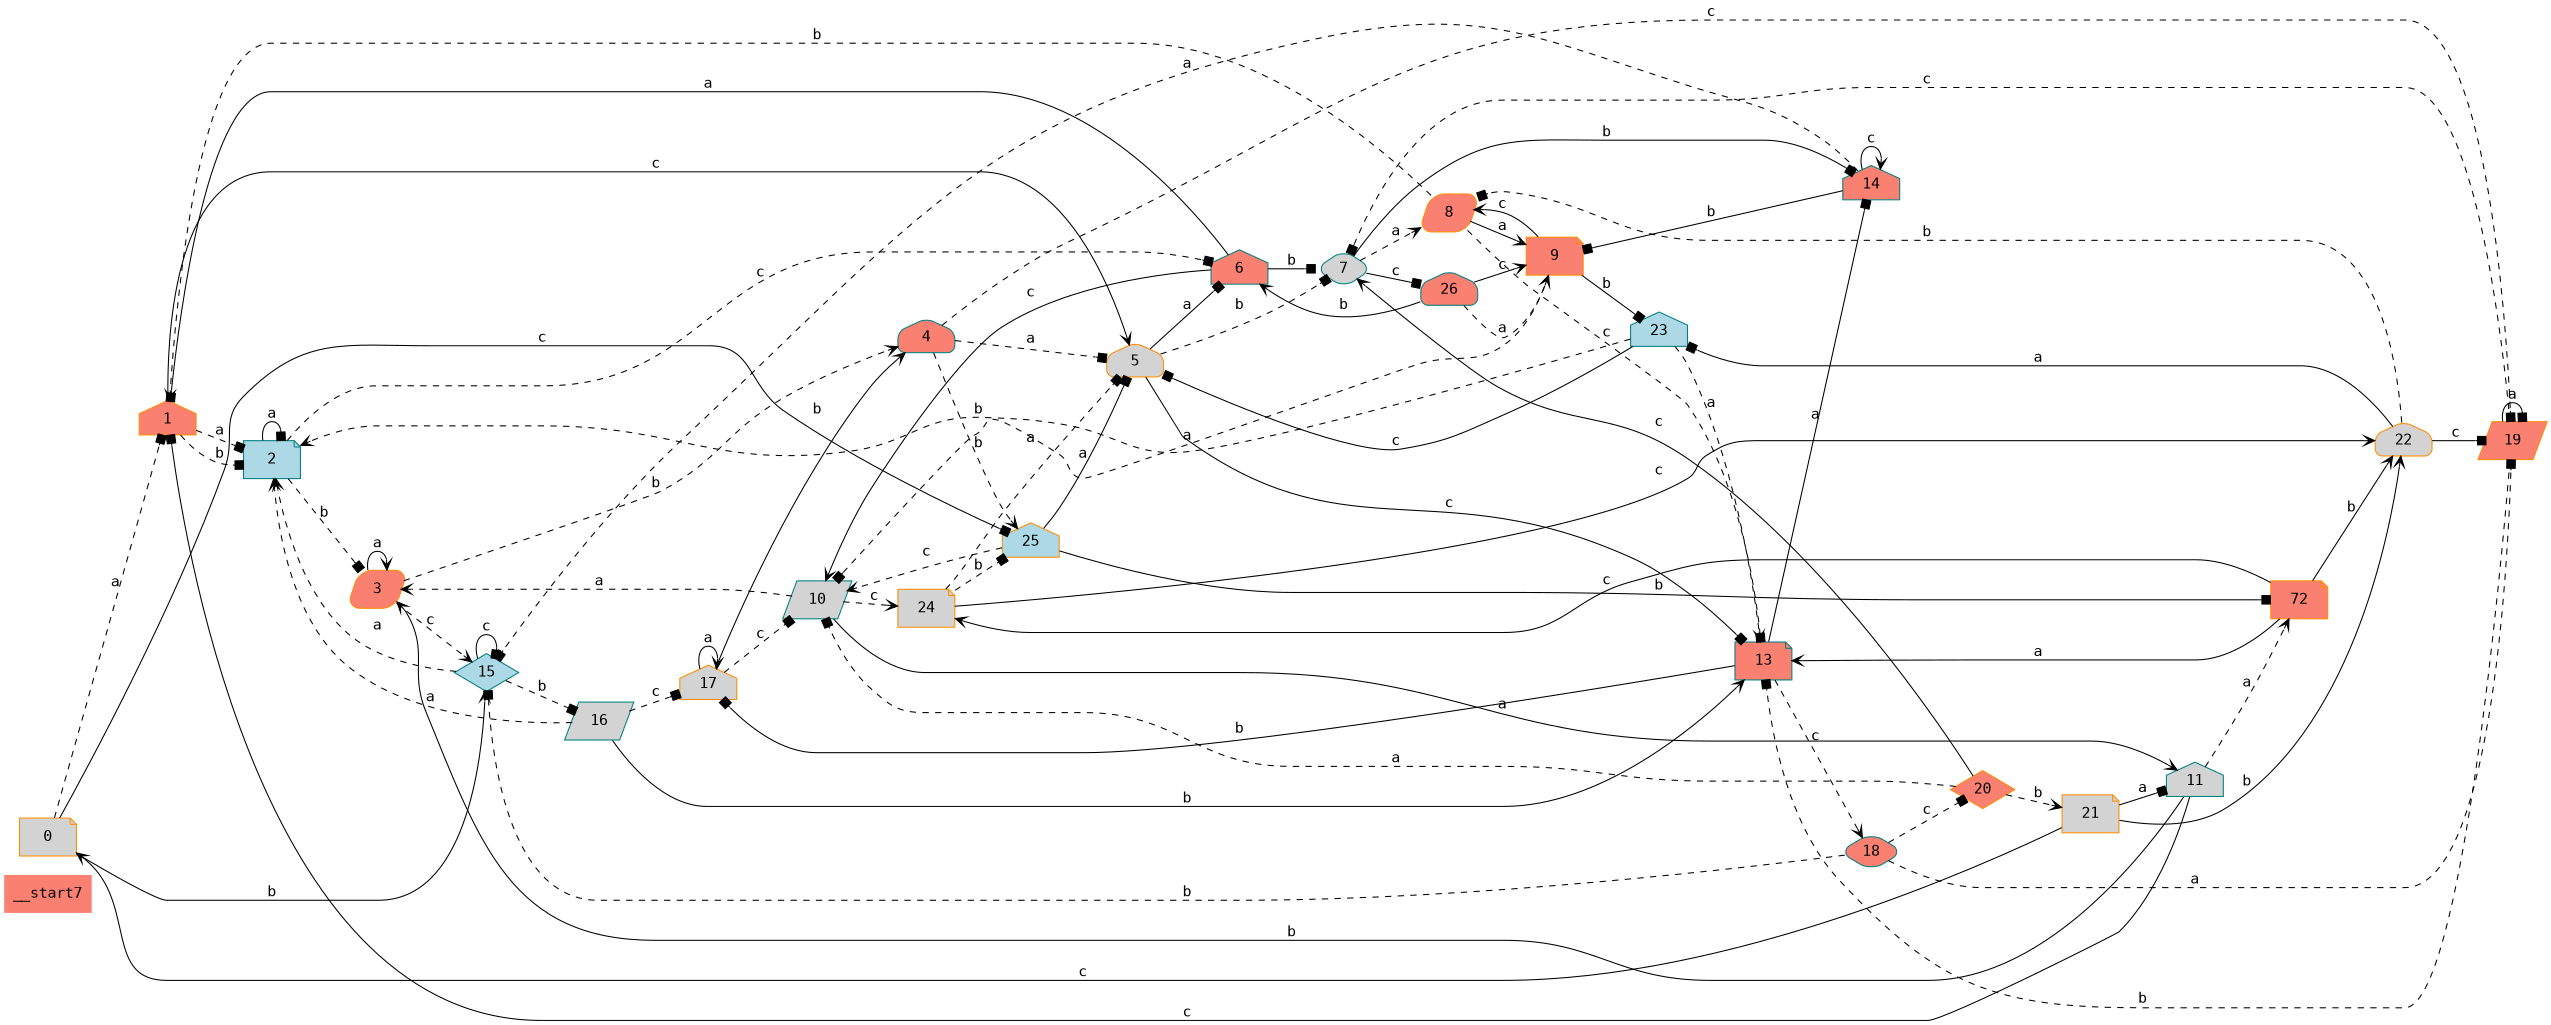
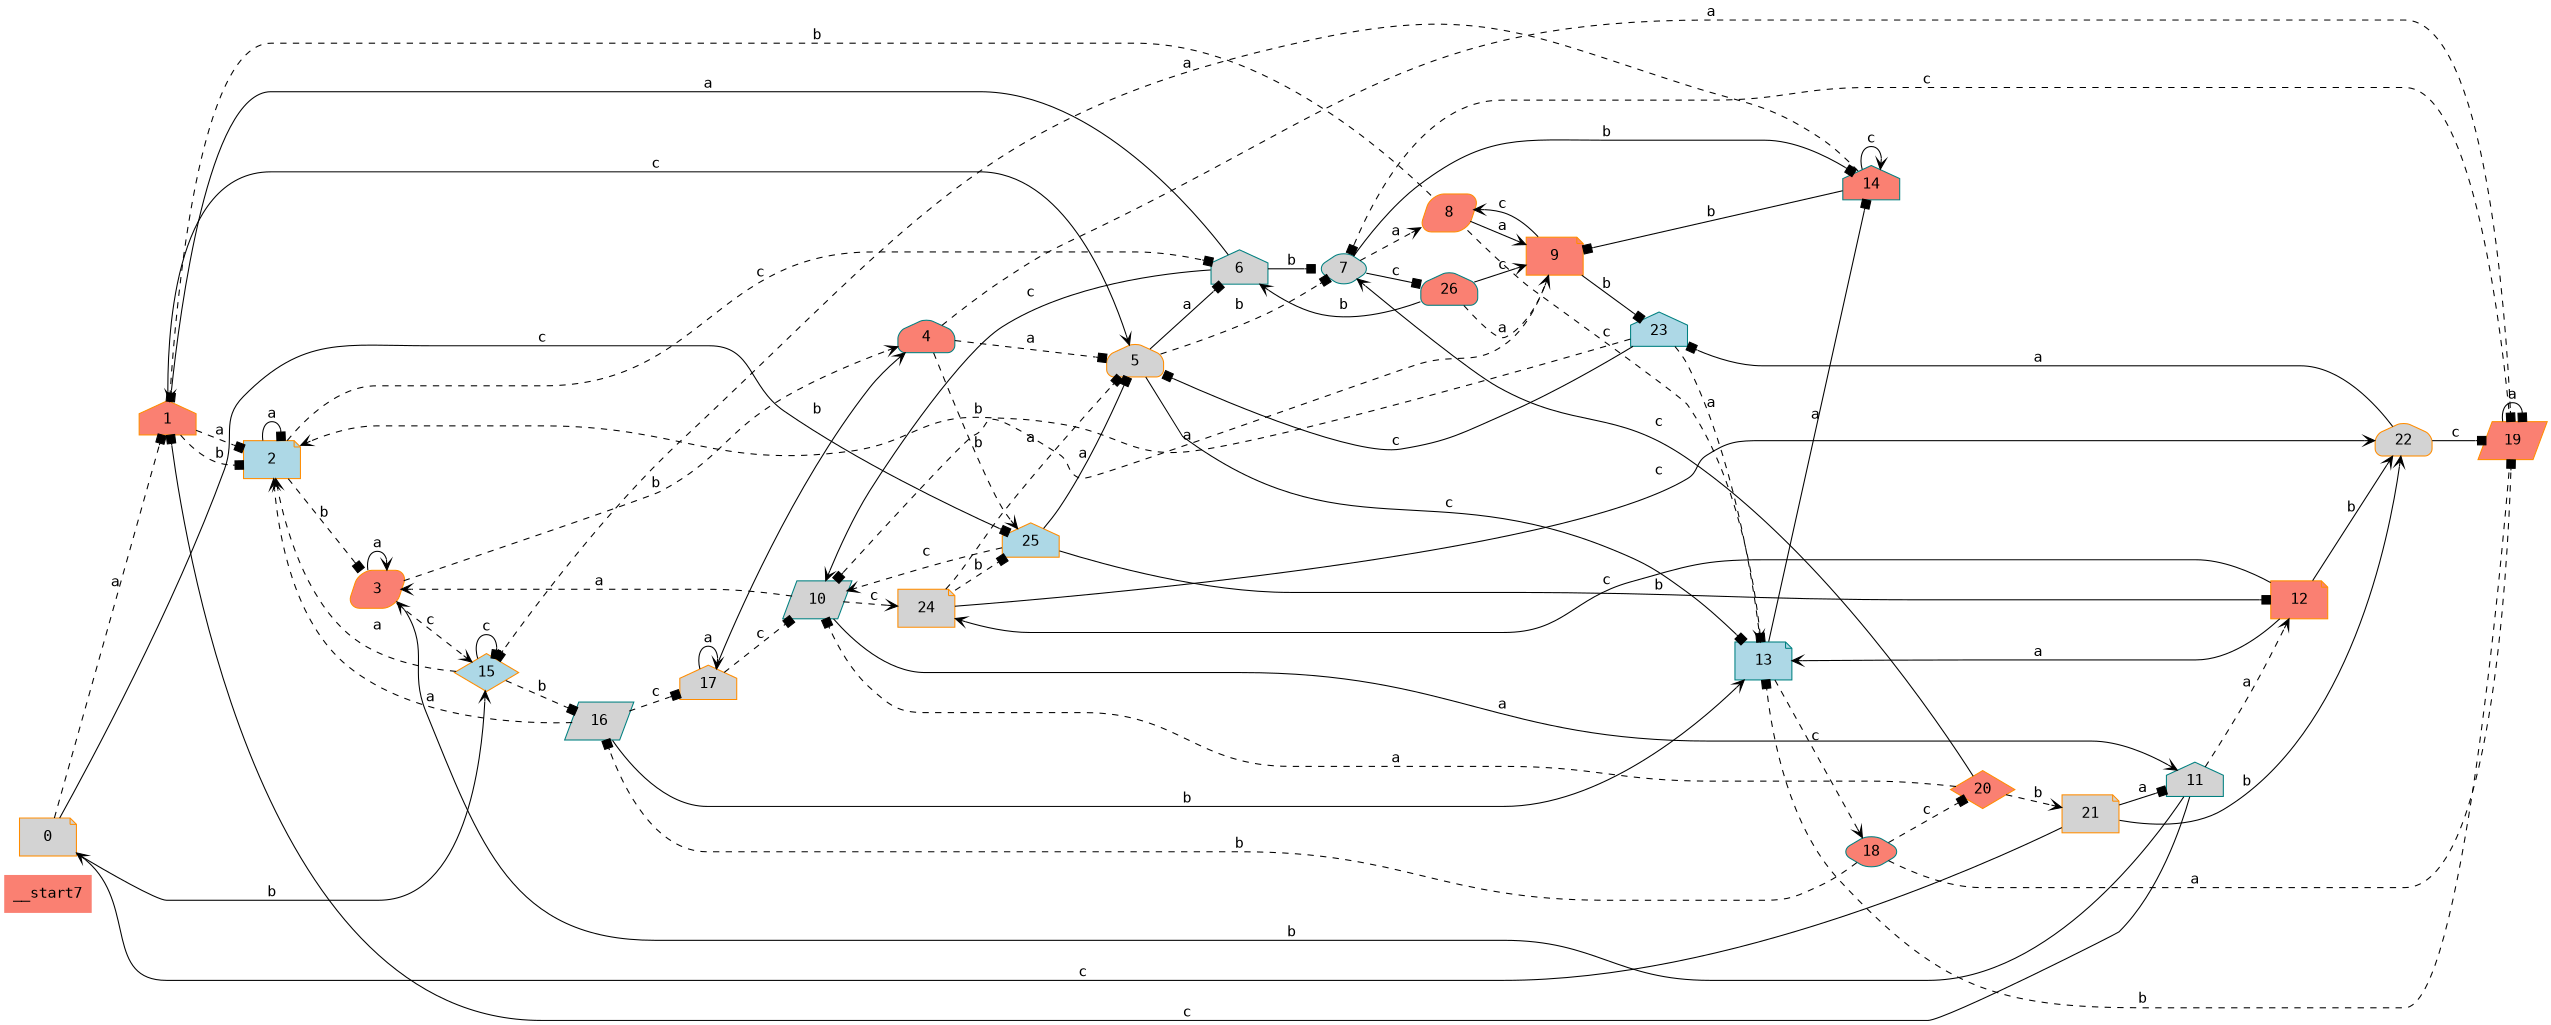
(1711, 12) -> (1711, 12)
(2004, 240) -> none
(1239, 269) -> (1239, 269)
(272, 460) -> (272, 460)
(2299, 600) -> (2299, 600)
(1763, 661) -> (1763, 661)
(486, 673) -> (486, 673)
(1228, 741) -> none
(1099, 900) -> (1214, 852)
